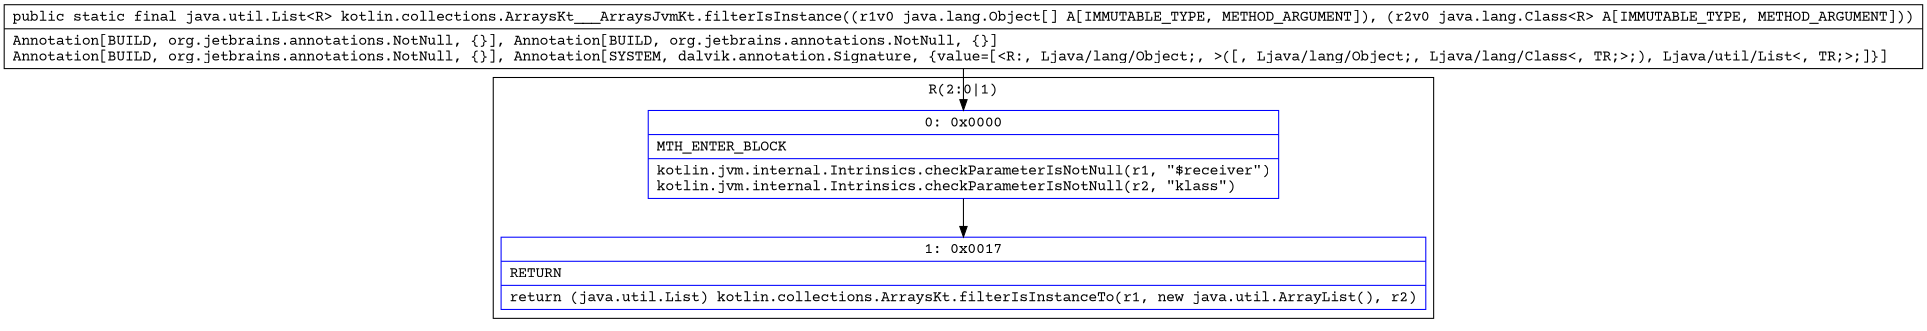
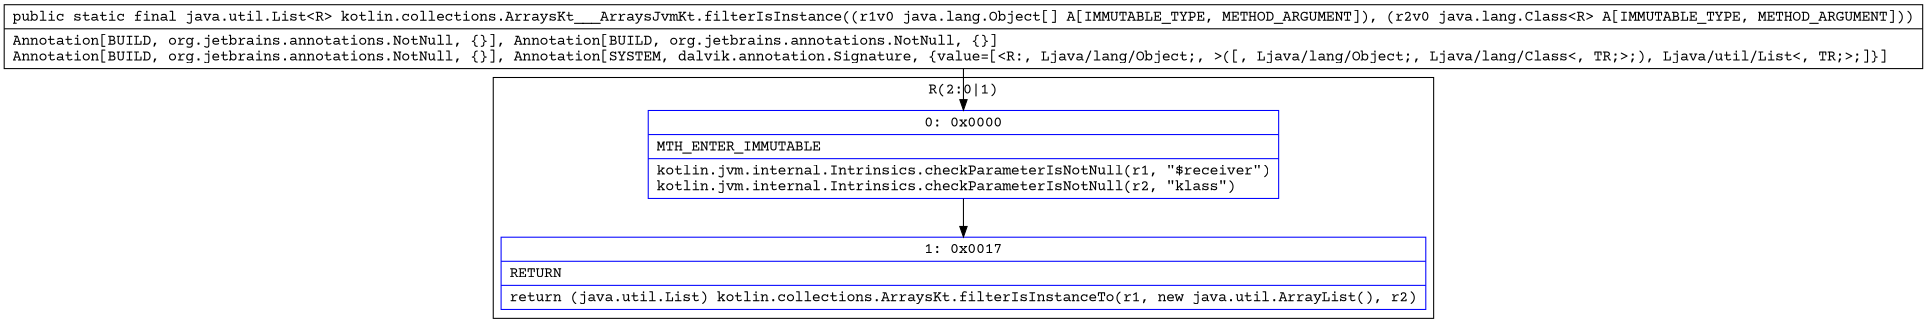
(722, 146) -> (739, 146)
